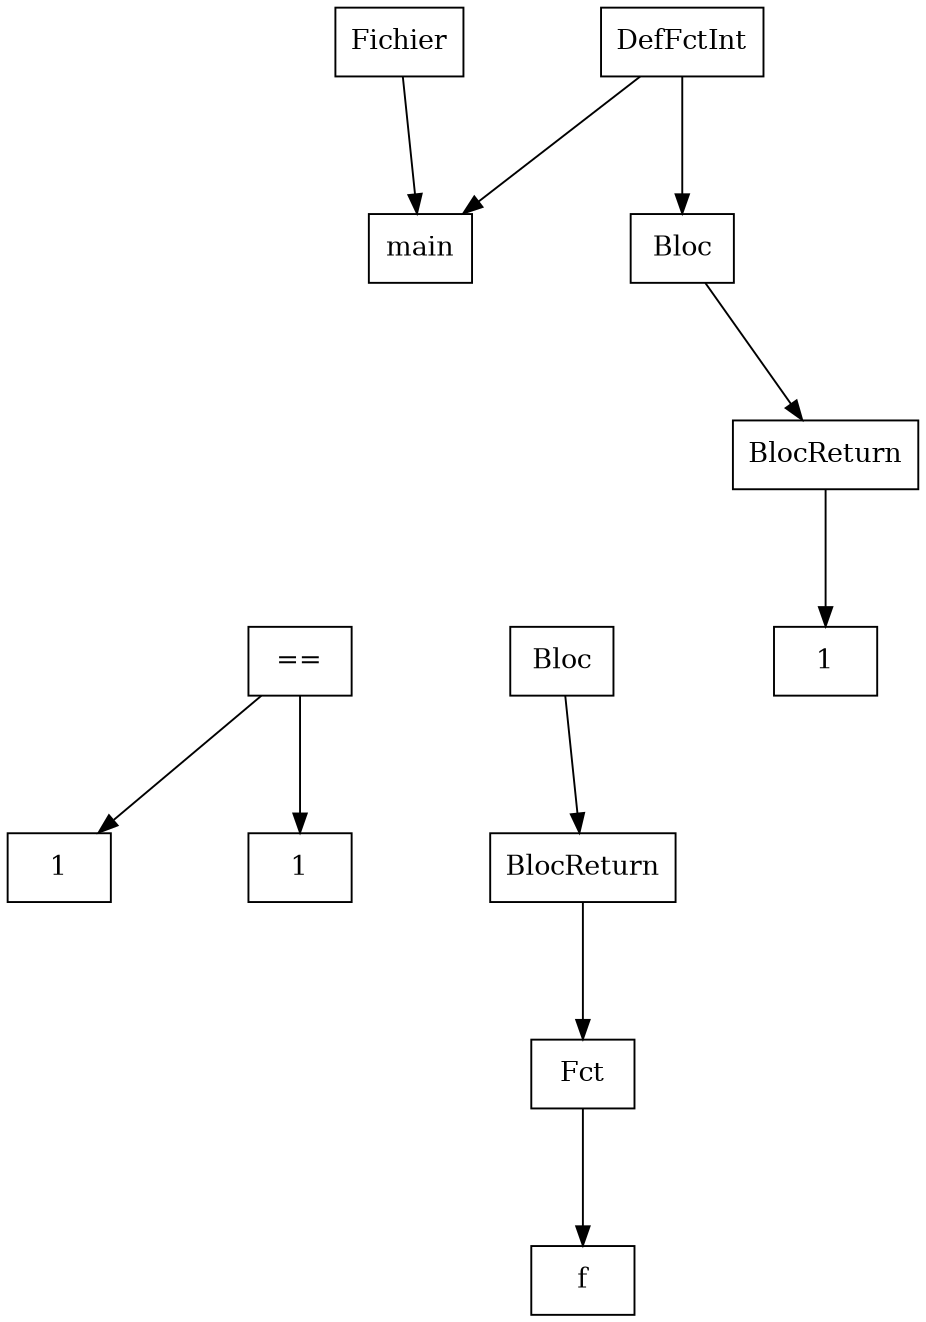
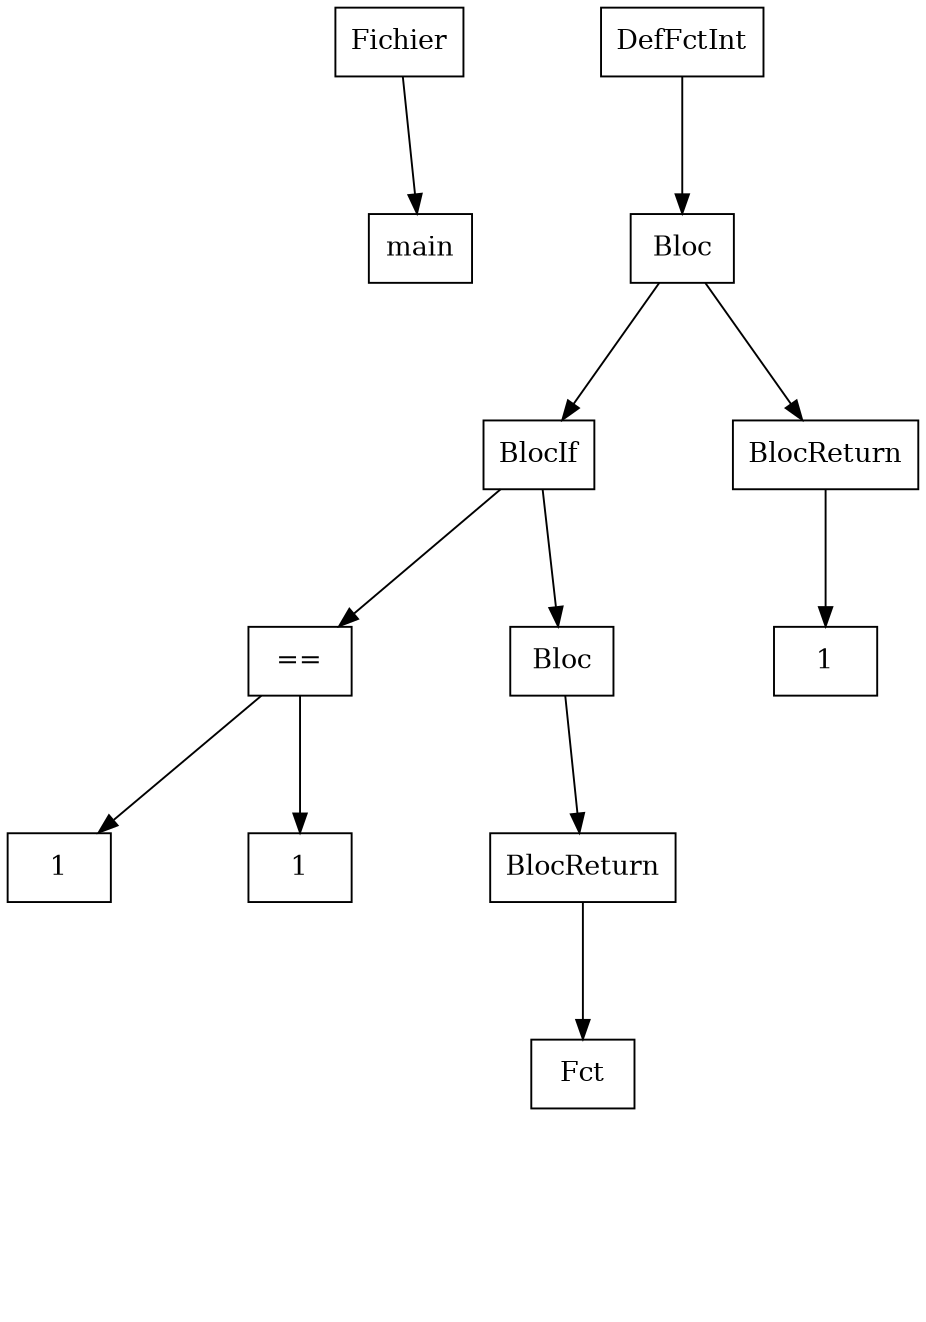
(559, 139) -> none
none -> (539, 455)
(583, 1280) -> none
